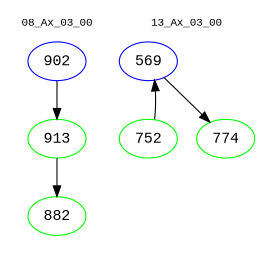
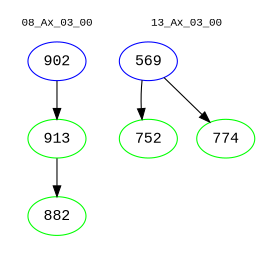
(156, 105) -> (141, 94)
